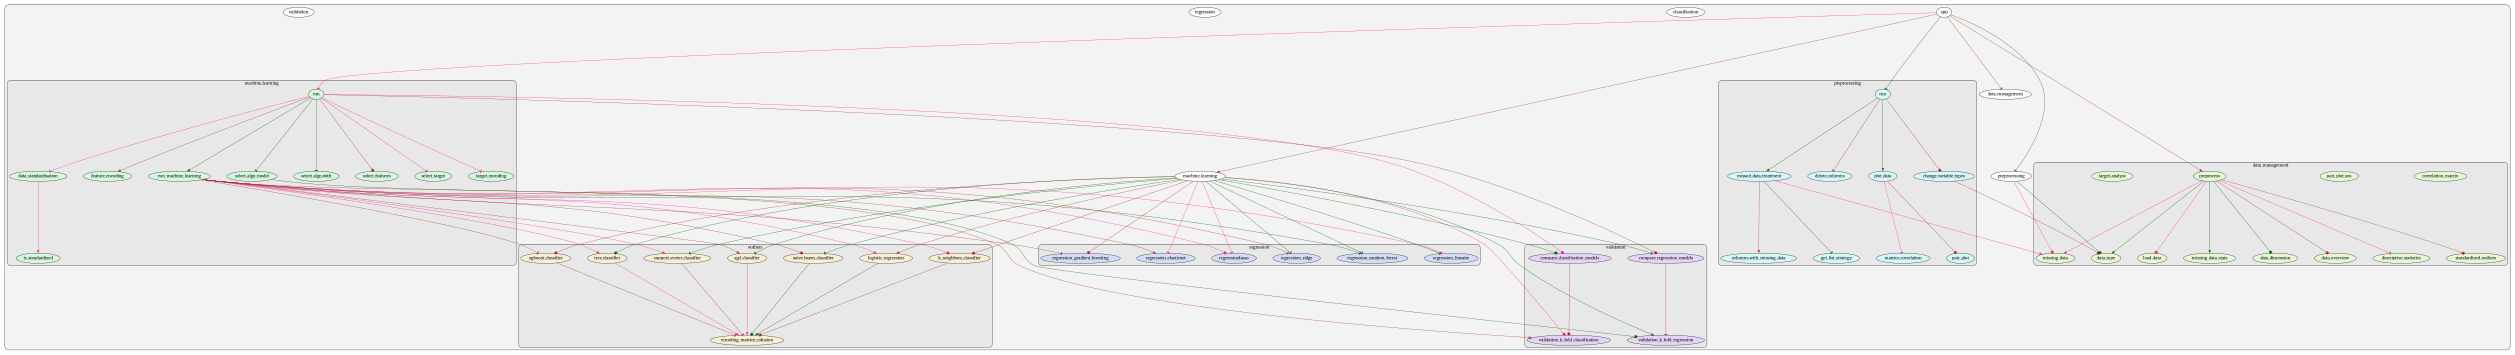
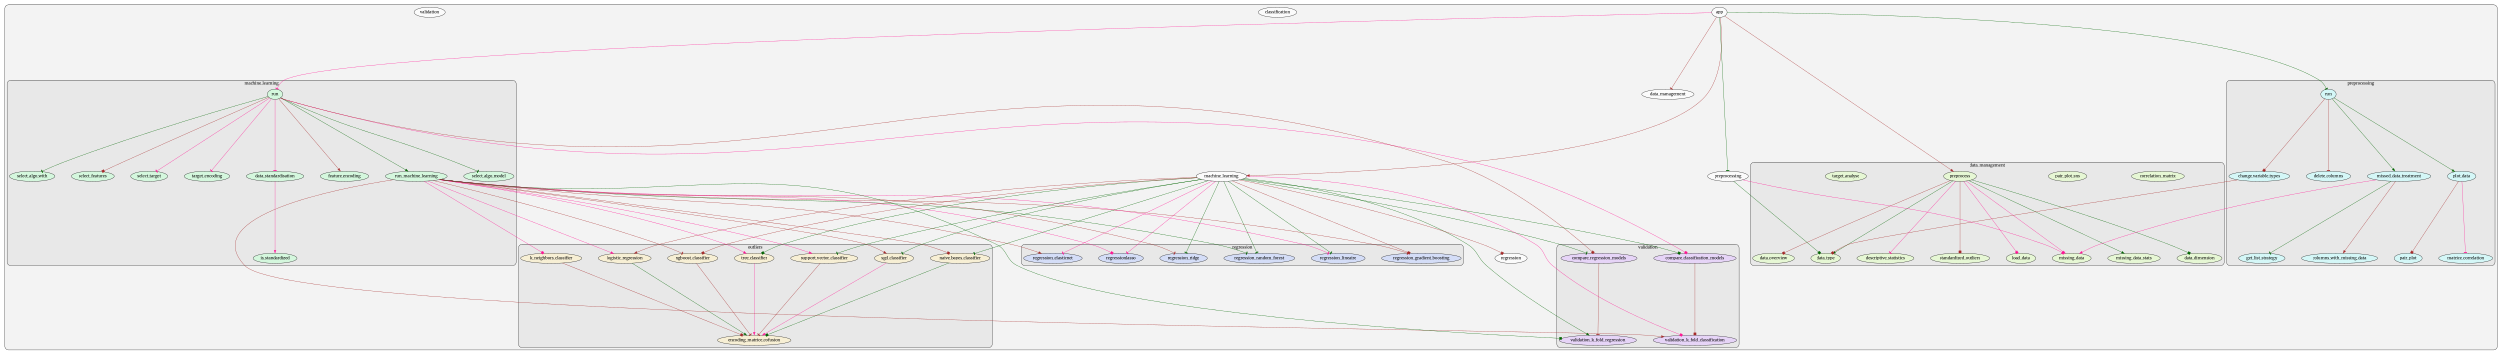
(1087, 215) -> (1372, 210)
(959, 228) -> (1001, 248)
